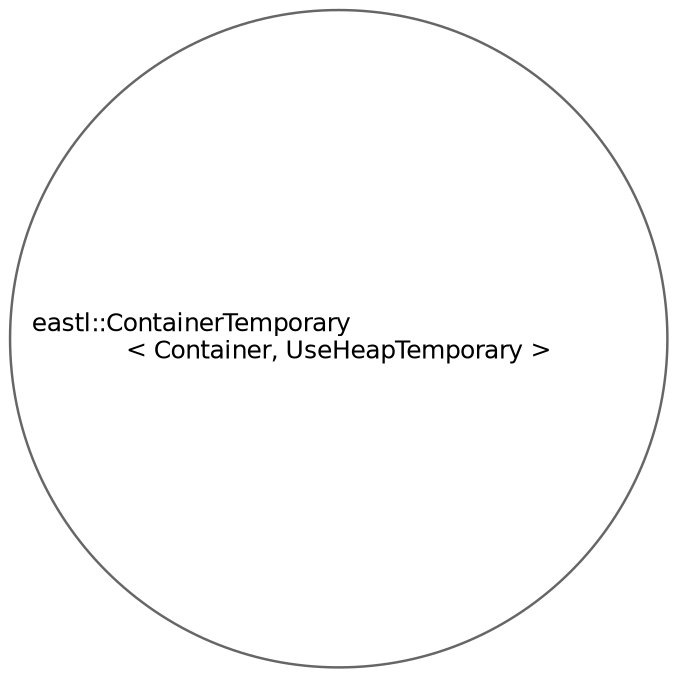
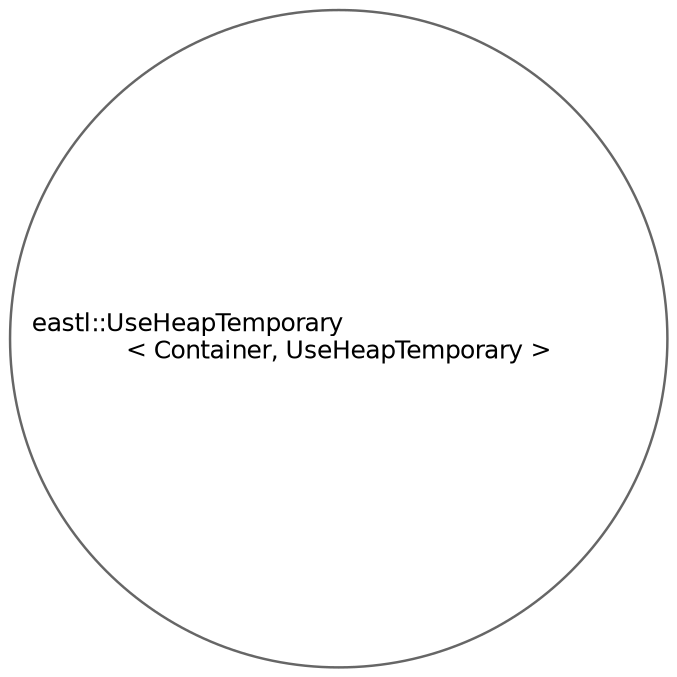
(339, 339) -> (339, 339)
